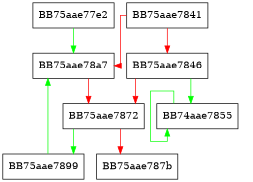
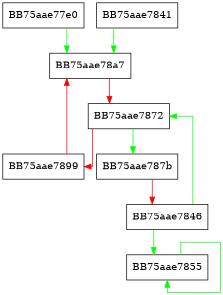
(74, 15) -> (43, 15)
(167, 37) -> (152, 188)
(120, 38) -> (114, 37)
(135, 87) -> (193, 152)
(197, 116) -> (167, 267)
(48, 120) -> (67, 120)
(74, 138) -> (92, 148)
(120, 138) -> (133, 138)
